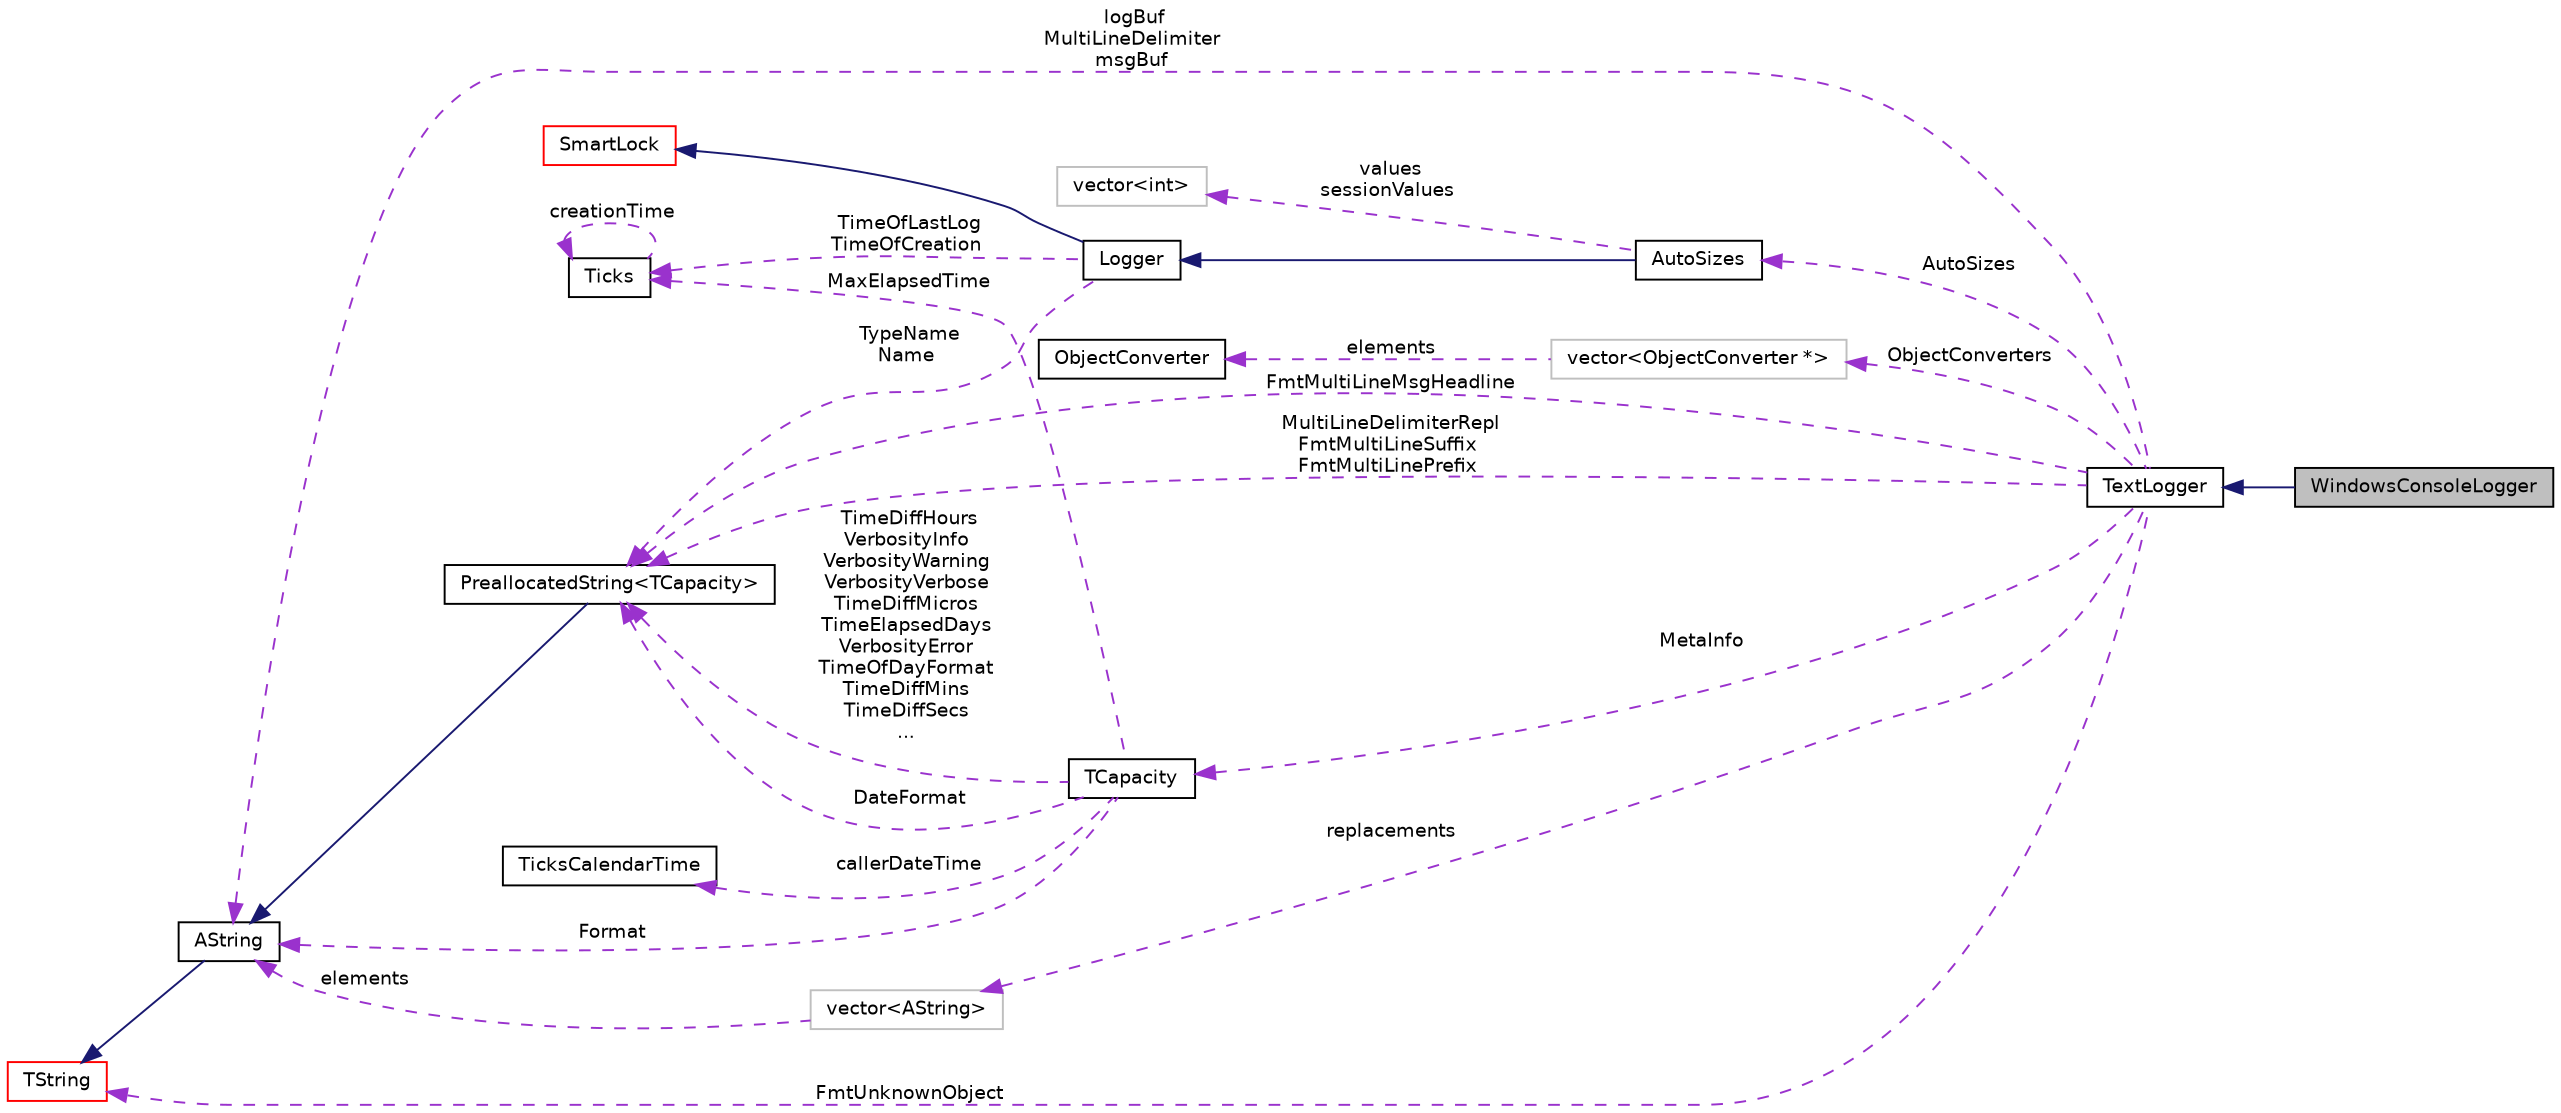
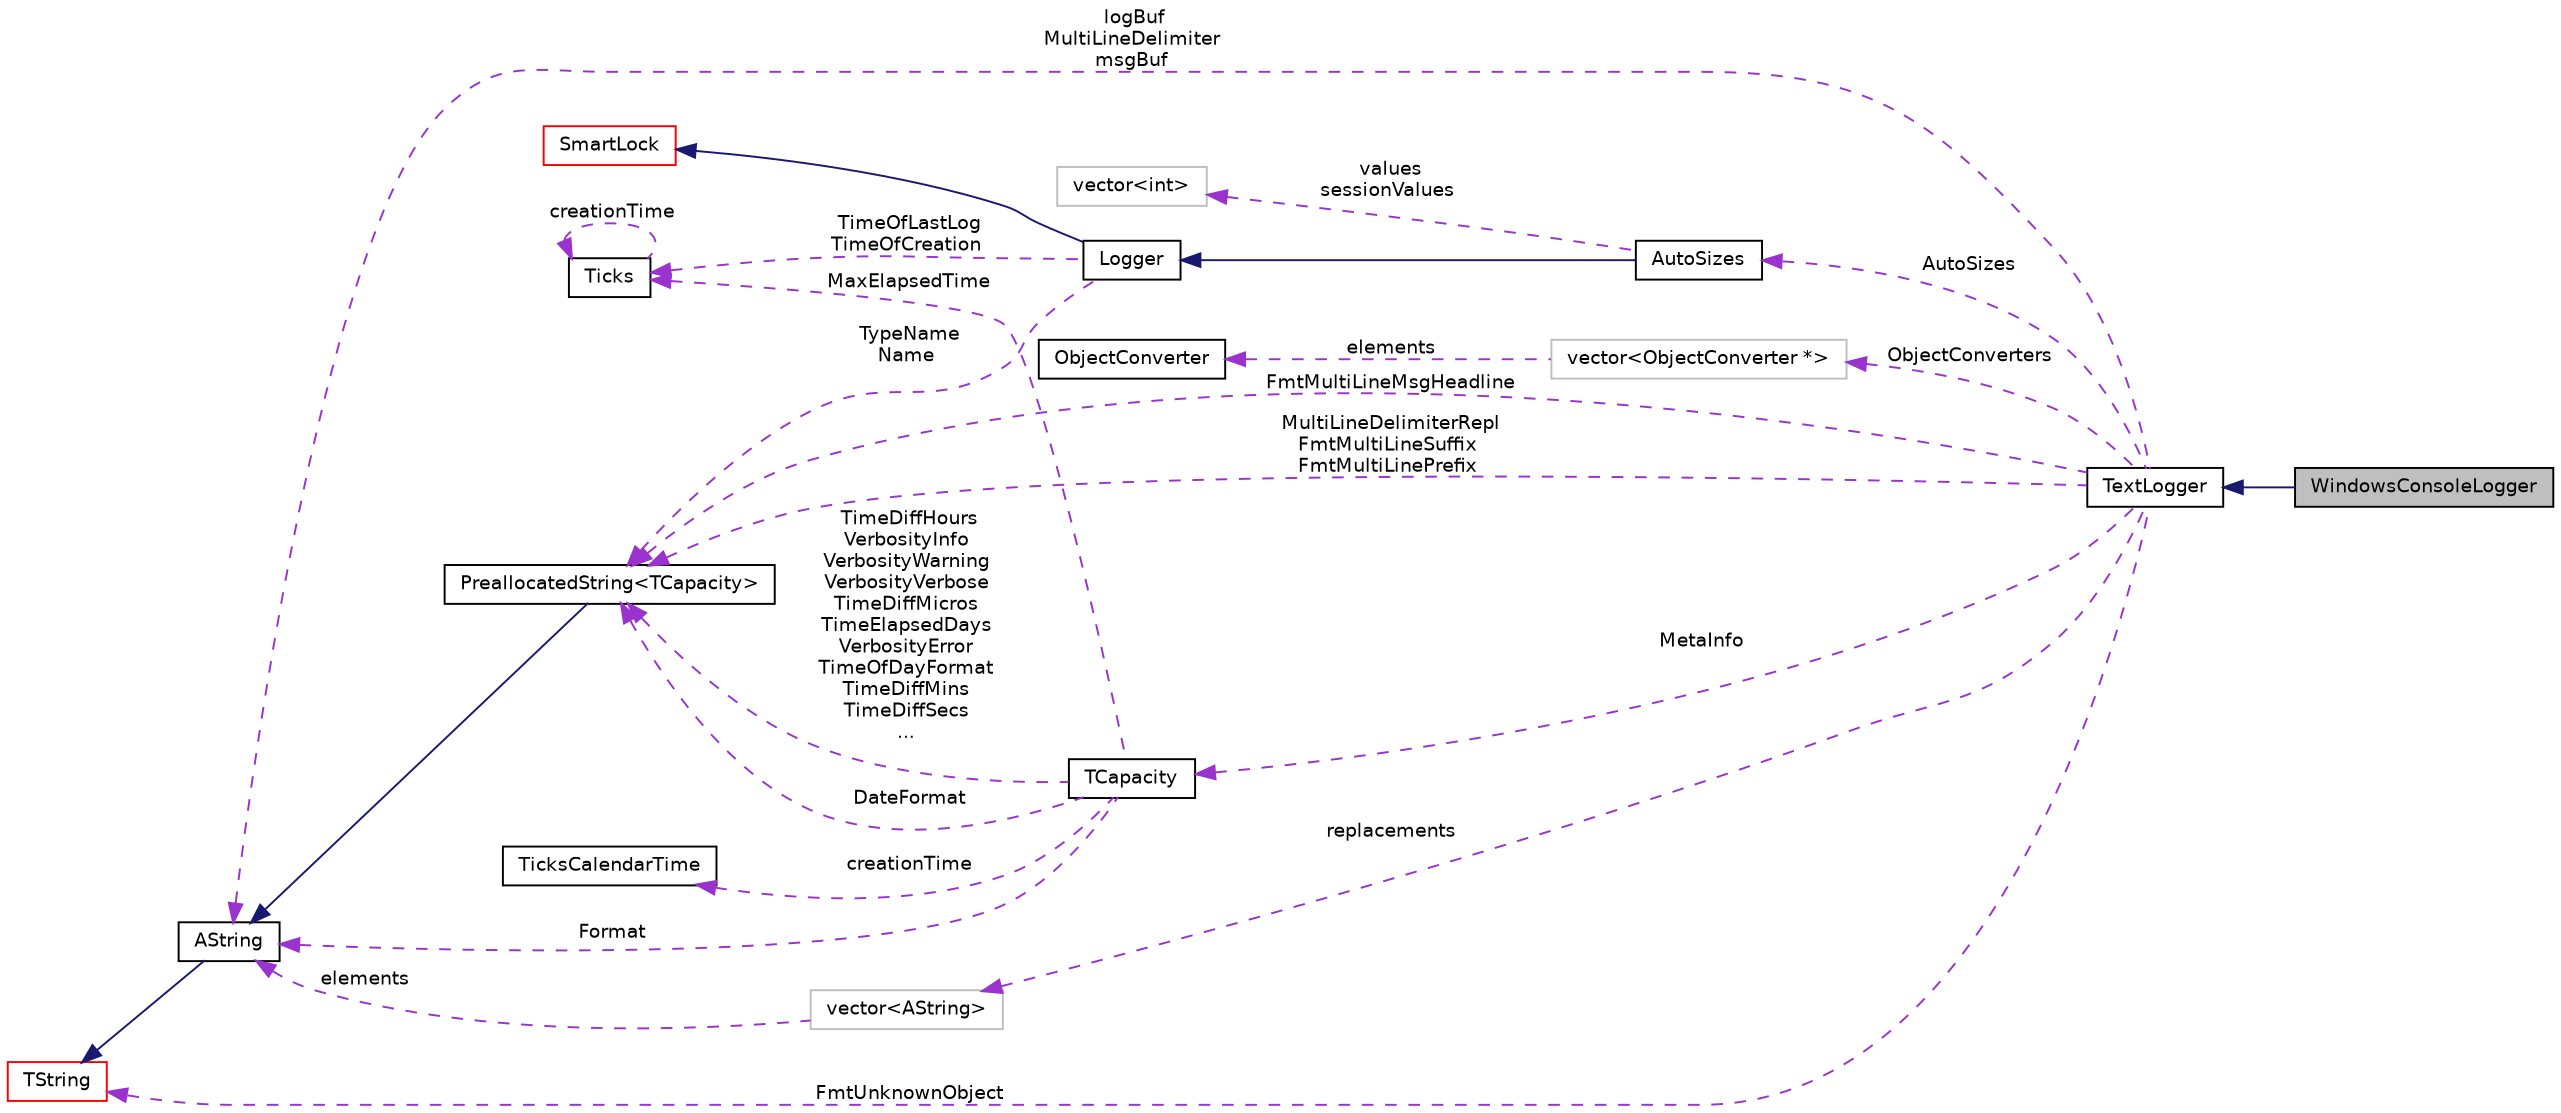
(907, 865) -> (907, 865)
